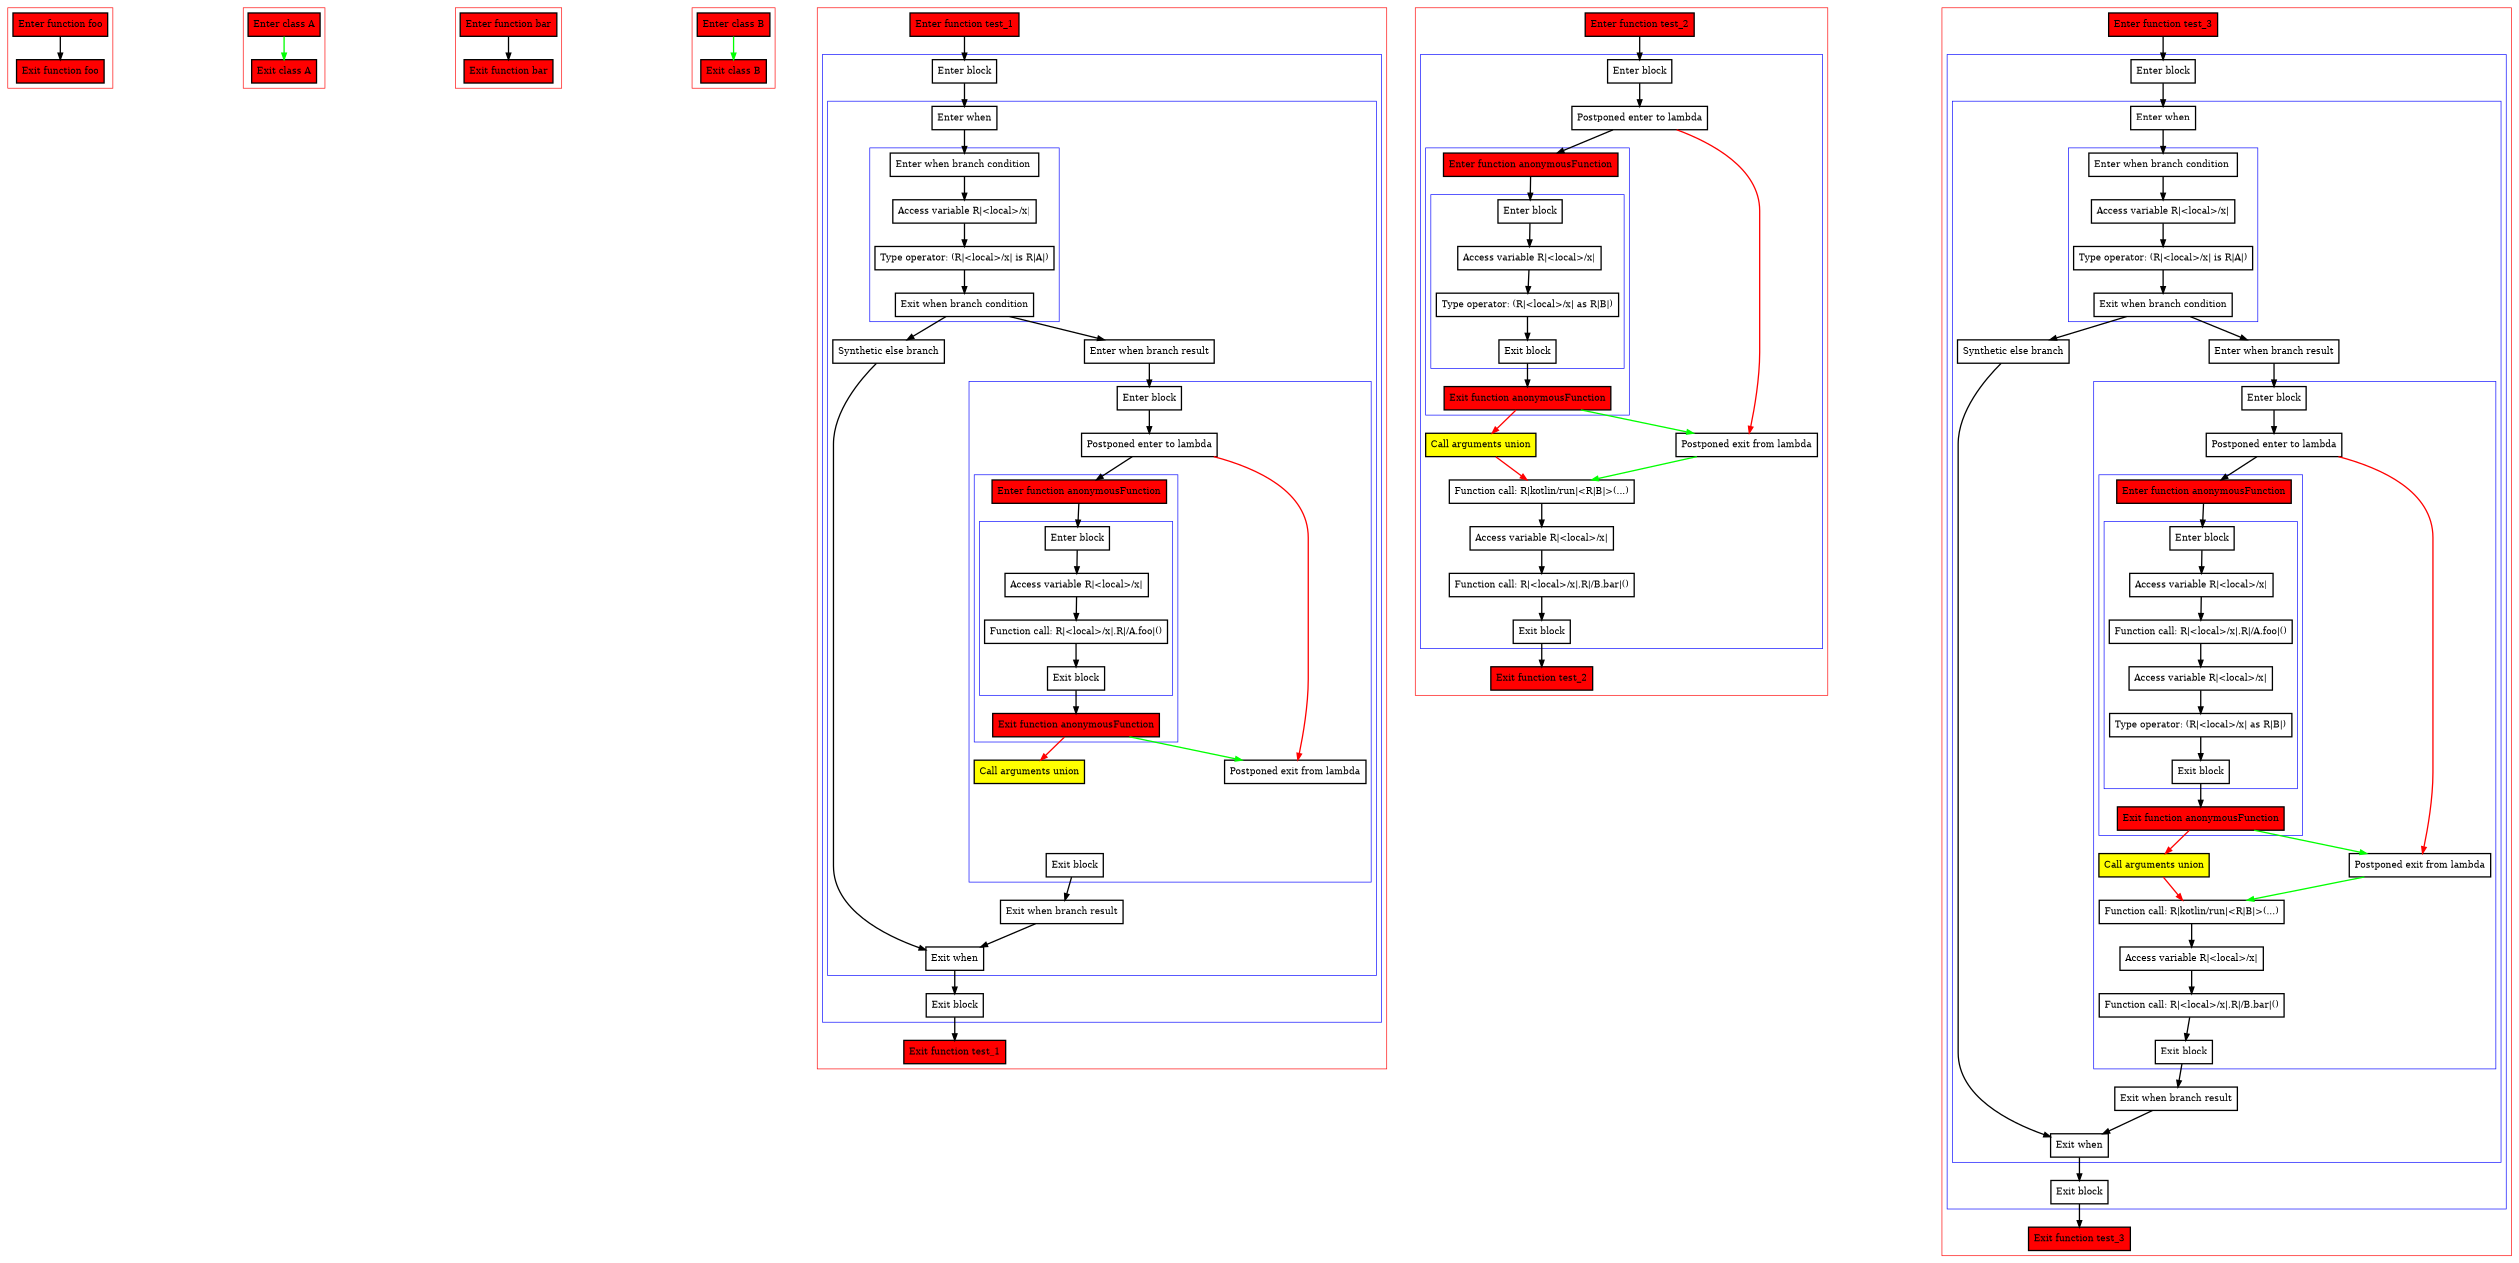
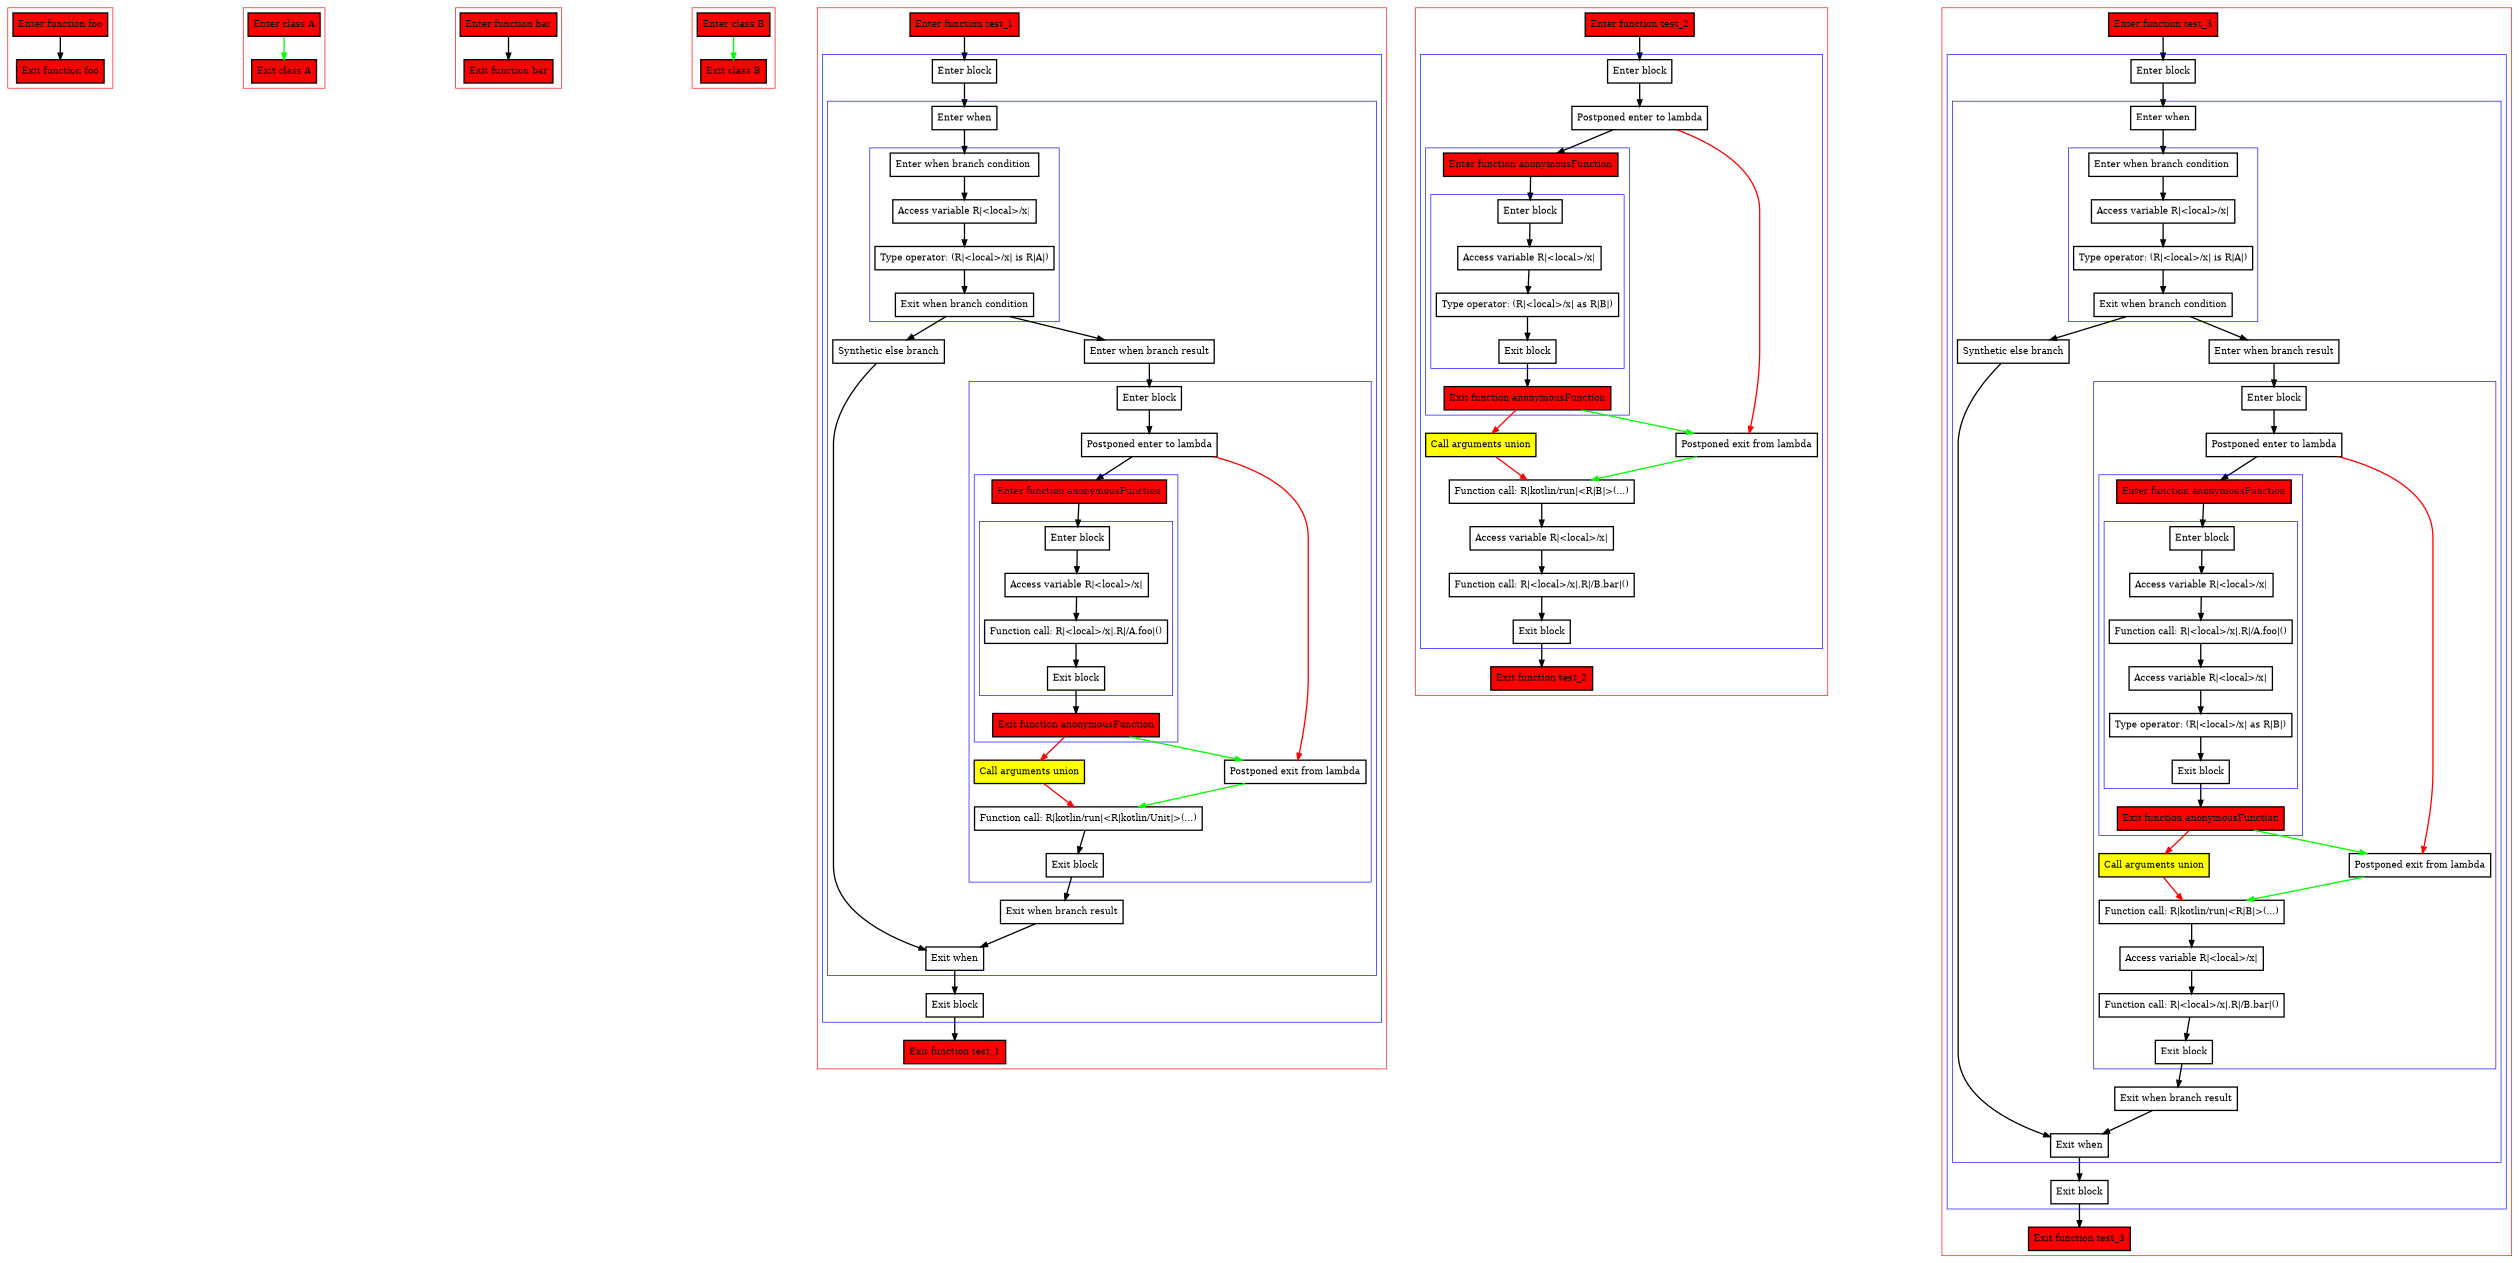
none -> (1088, 819)
